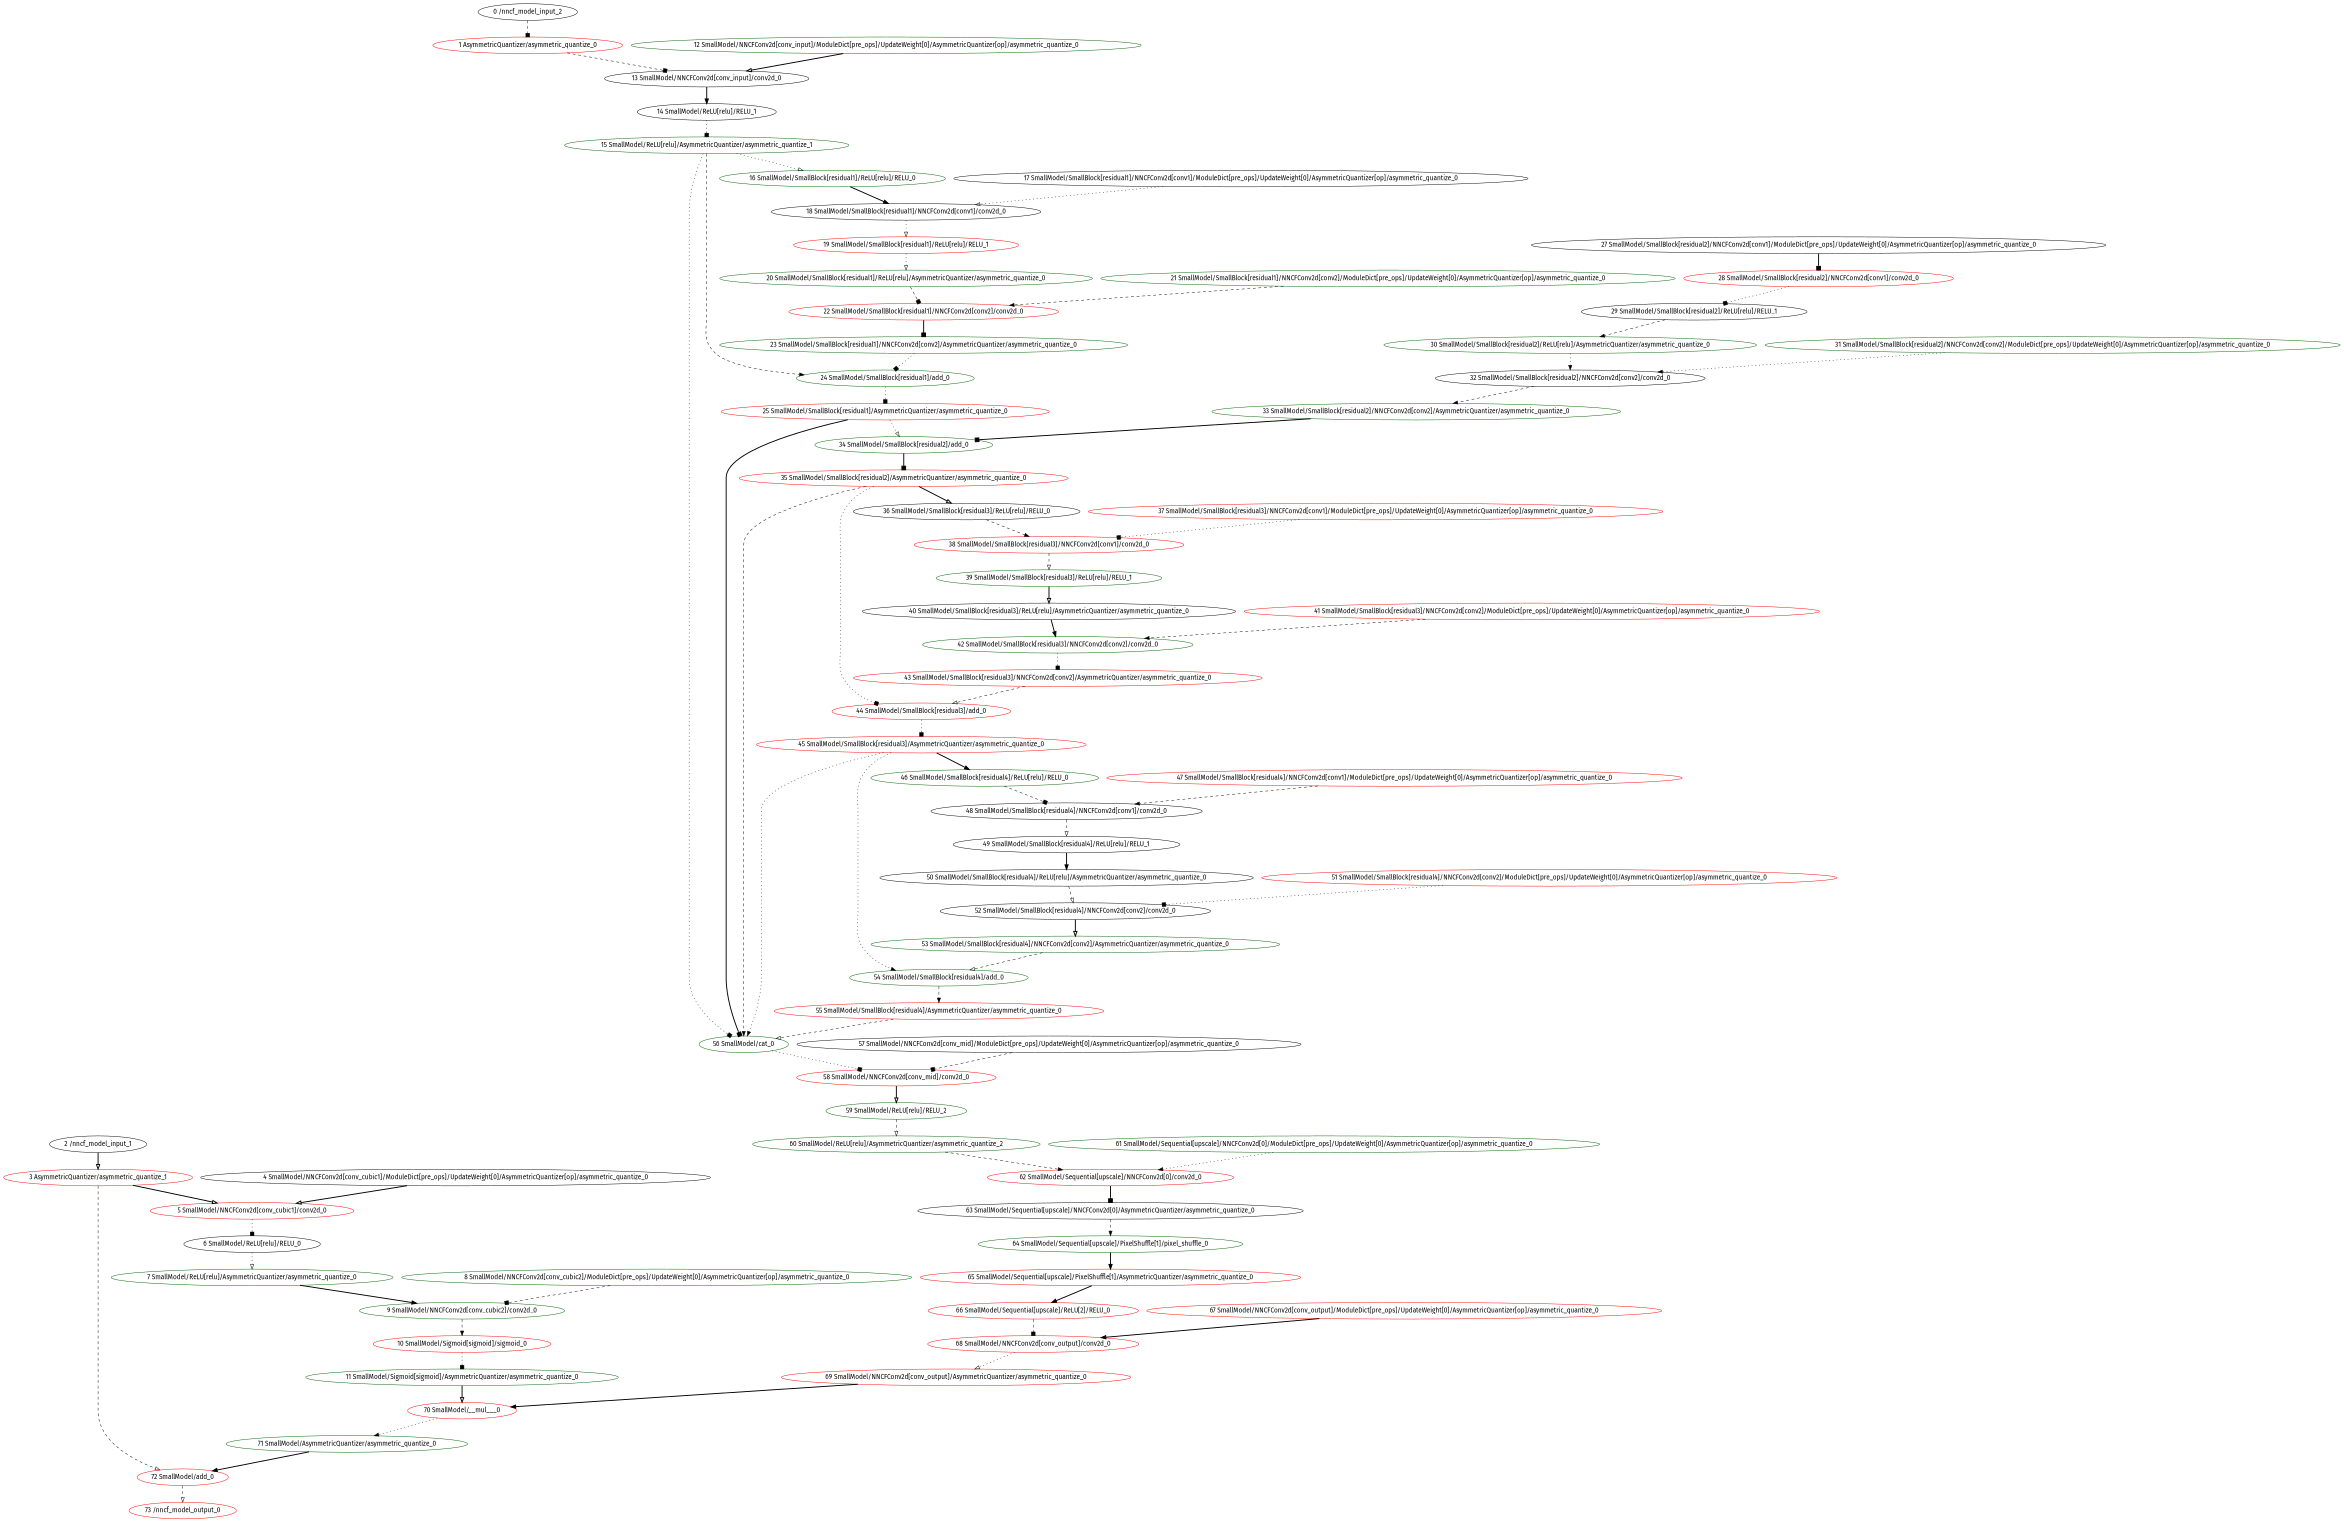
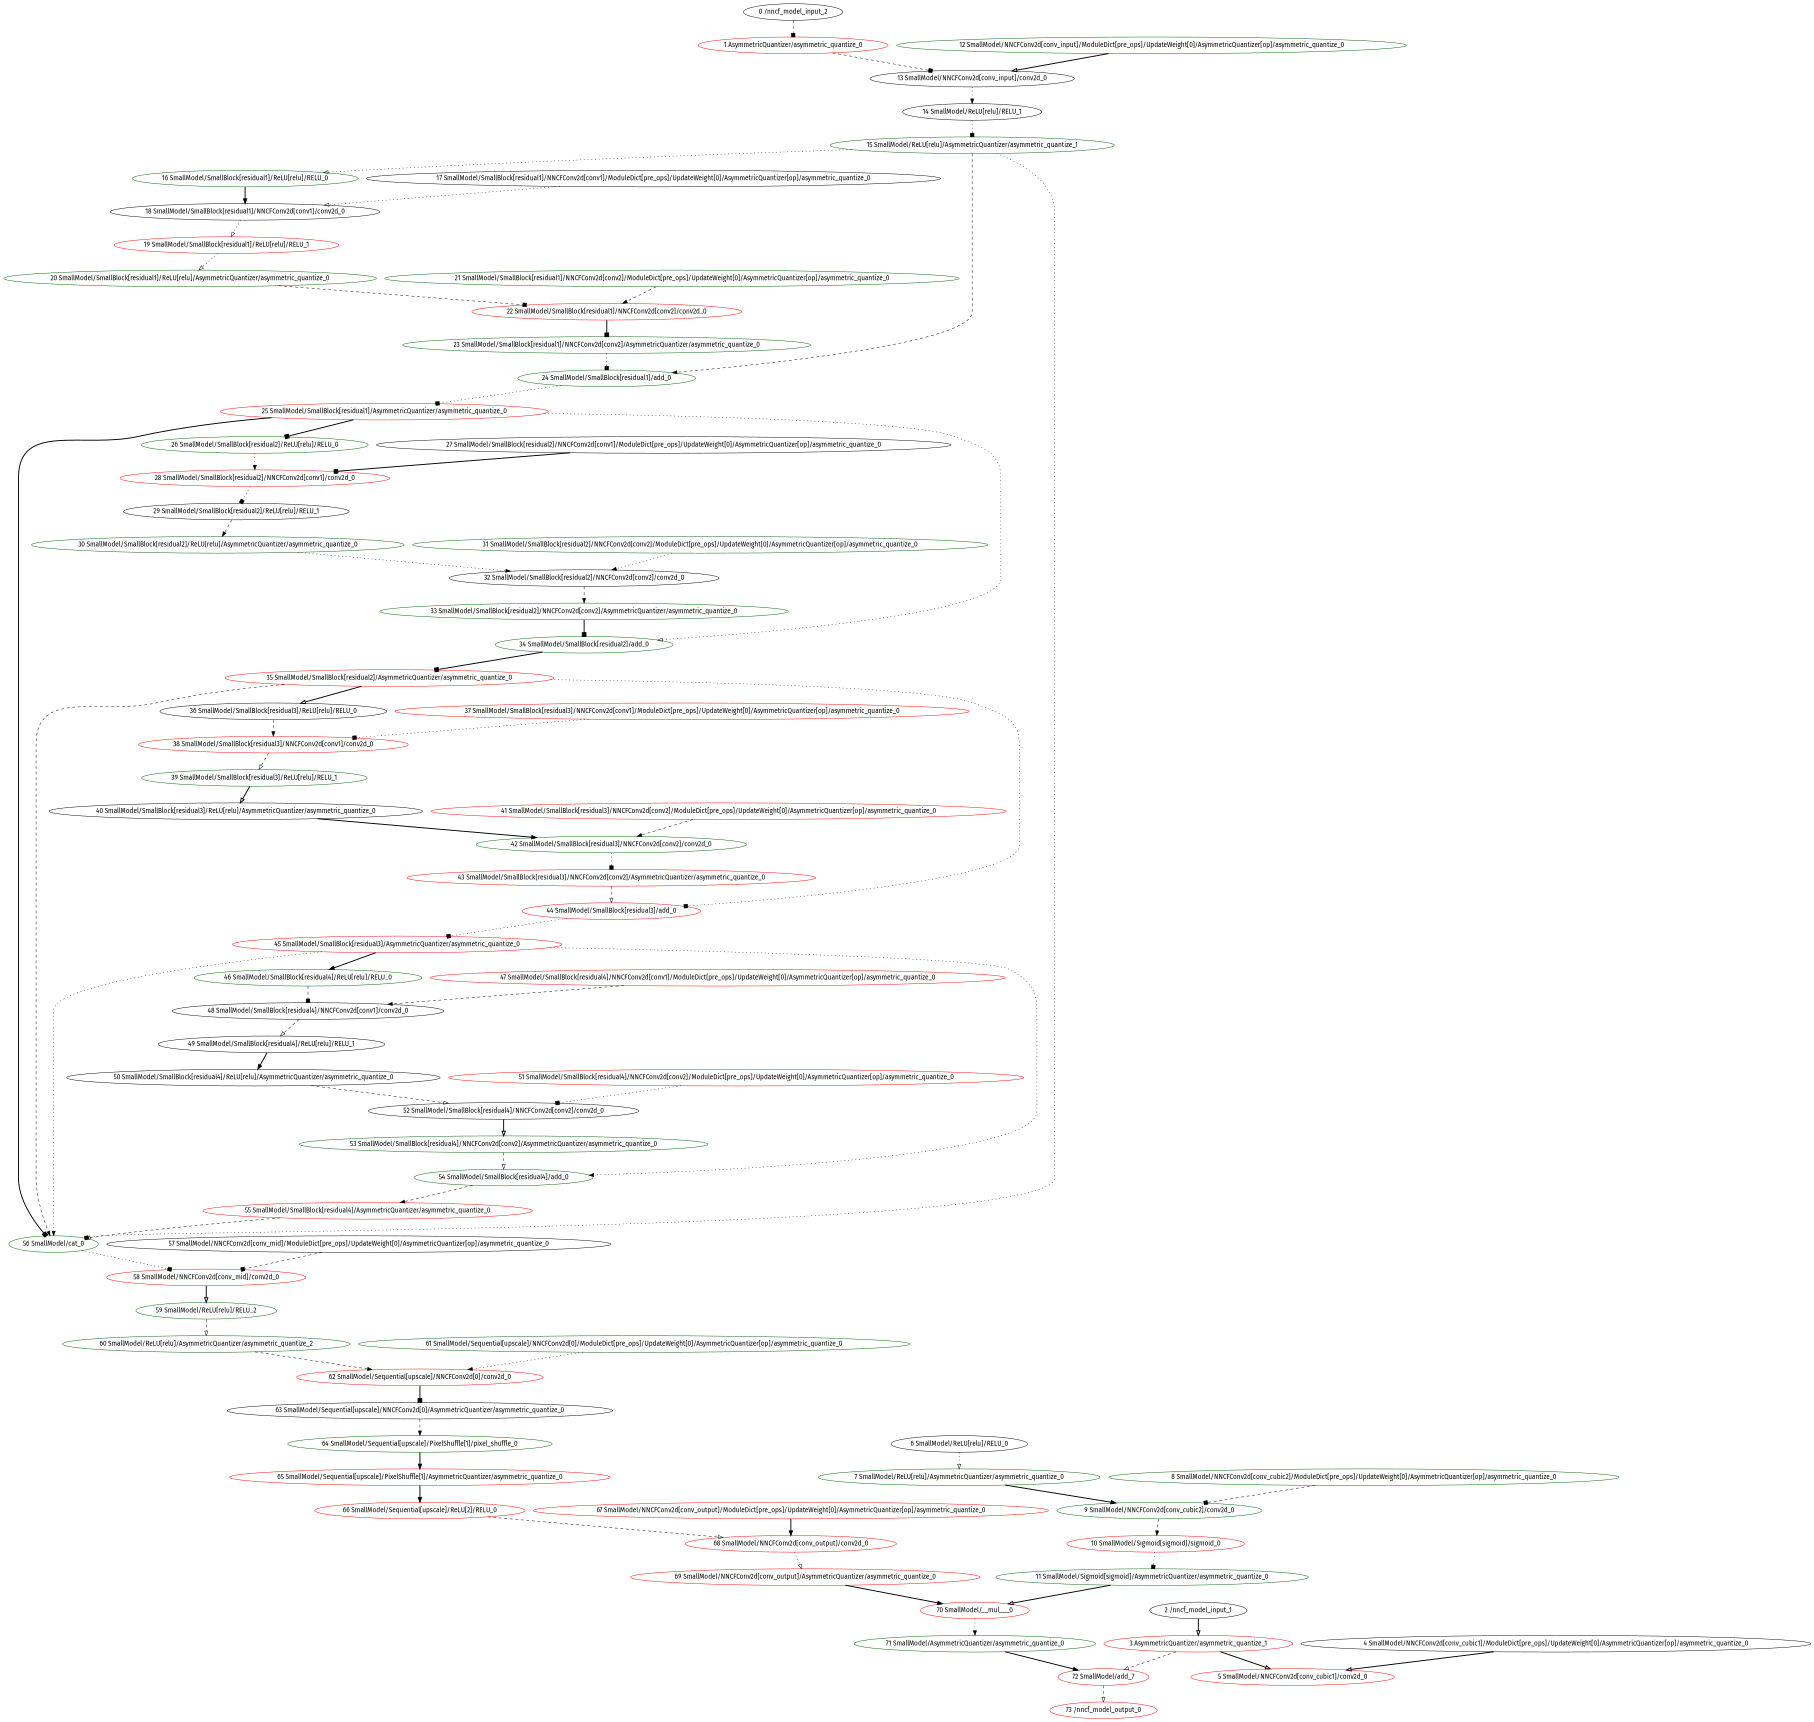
(707, 93) -> (972, 93)
none -> (255, 445)
(252, 1225) -> none
(1033, 1325) -> (603, 1527)
(183, 1477) -> (1104, 1677)
